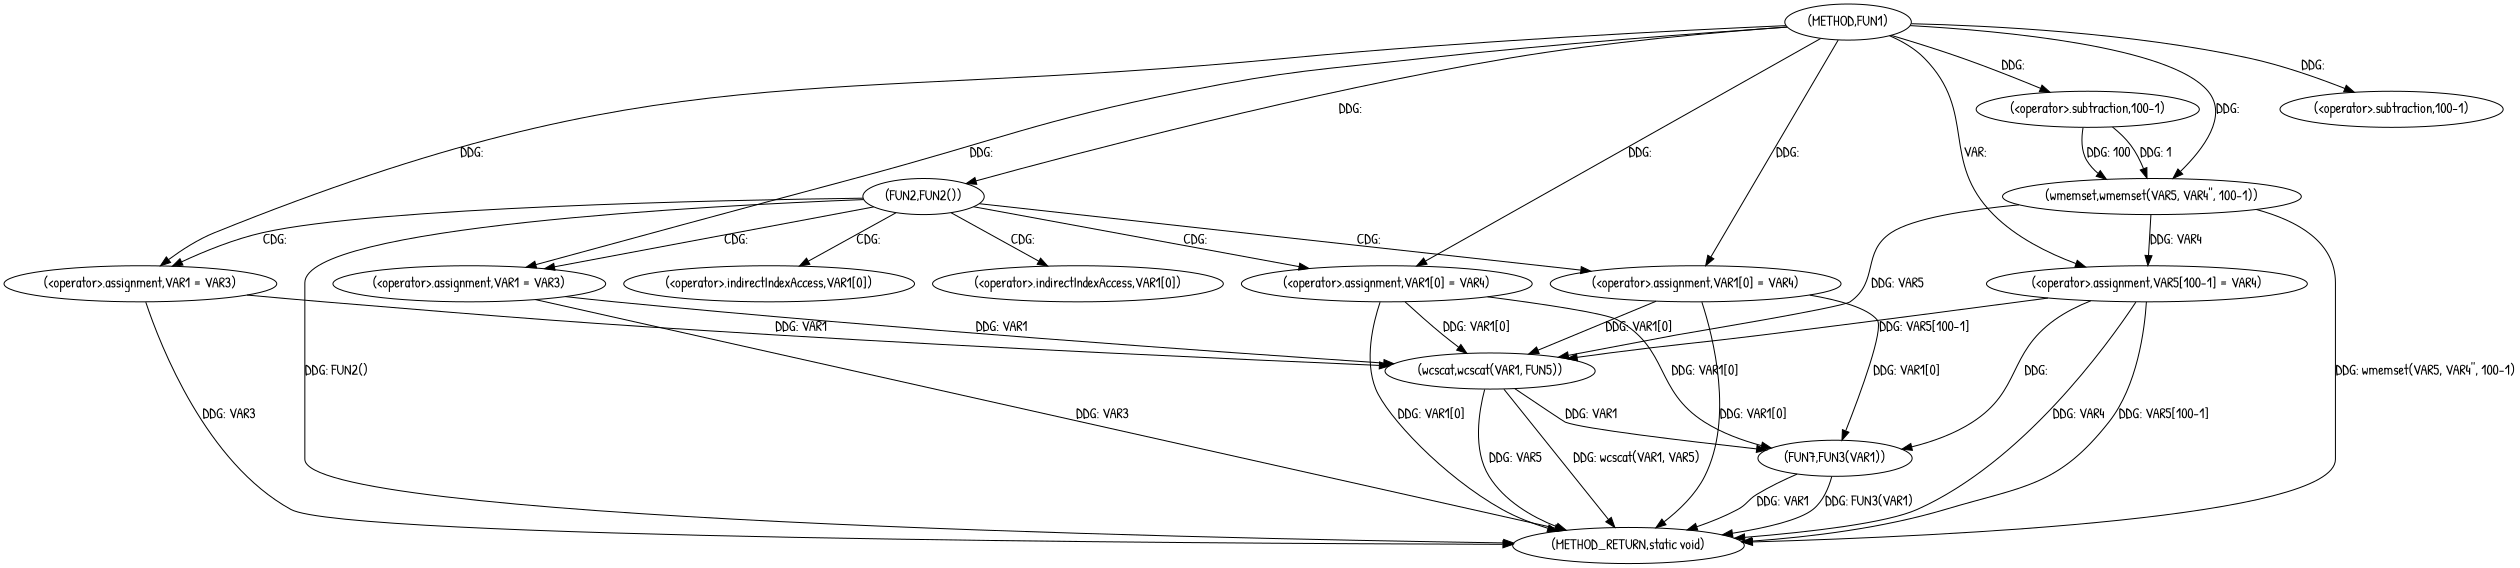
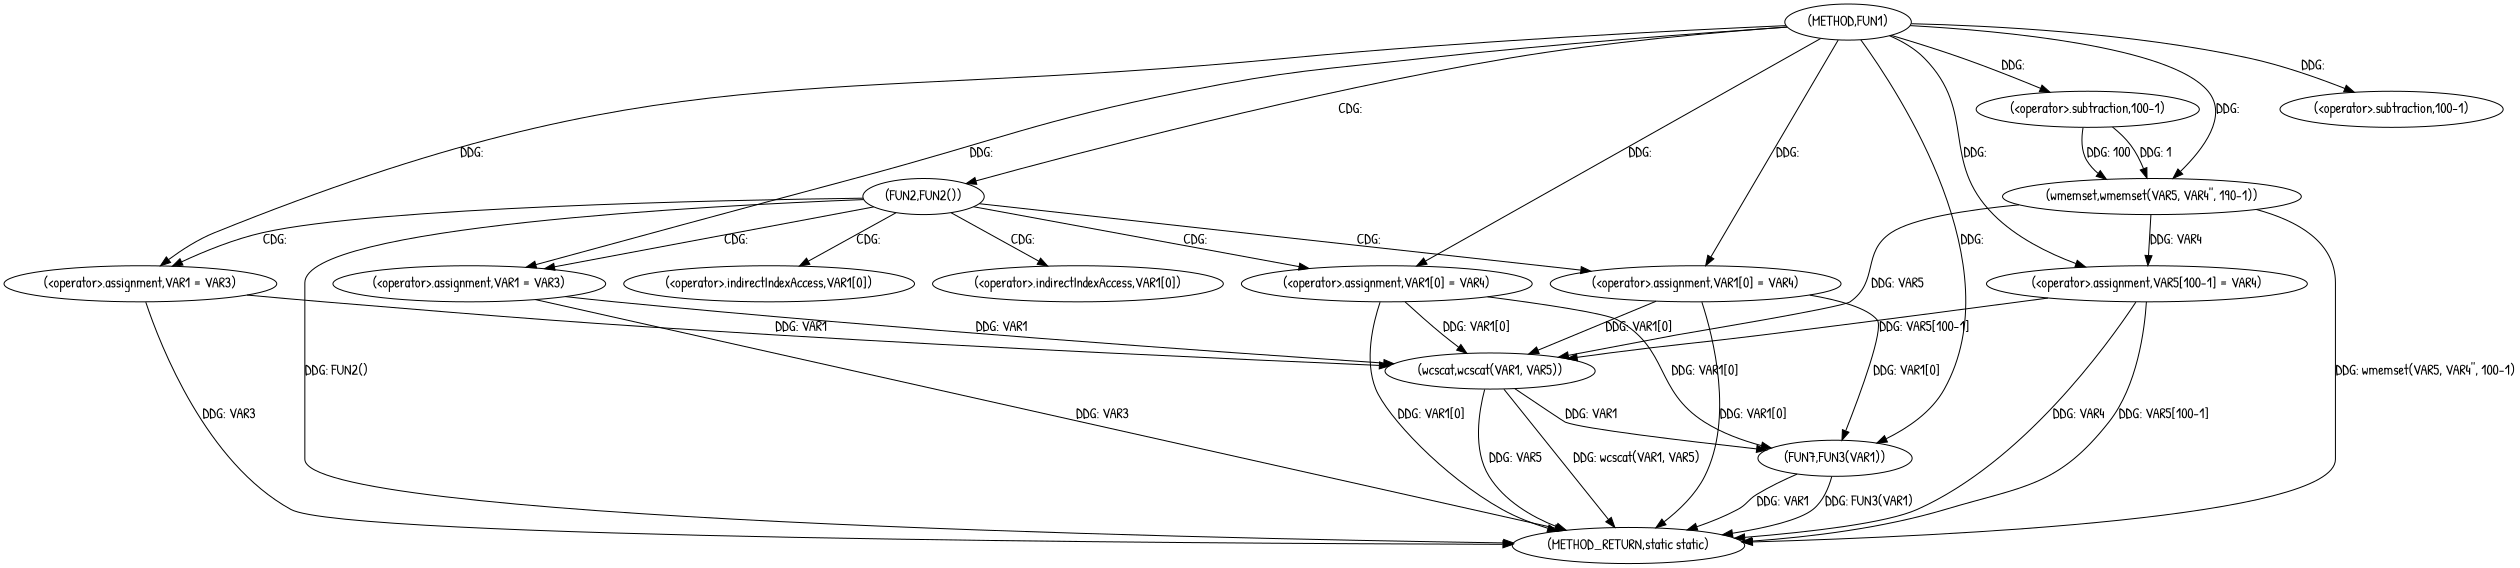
(1352, 109) -> (1352, 109)
(1977, 153) -> (1977, 153)
(2152, 197) -> (2152, 197)
(1490, 371) -> (1490, 371)
(2009, 383) -> (1959, 243)
(1629, 546) -> (1629, 546)
